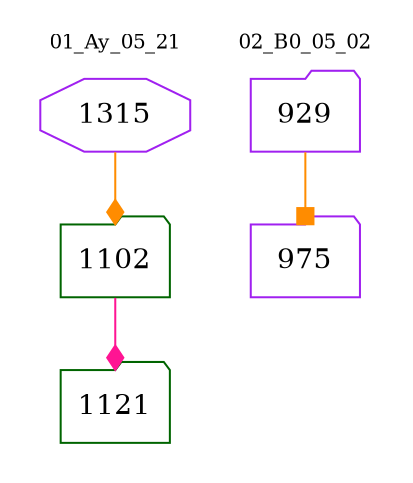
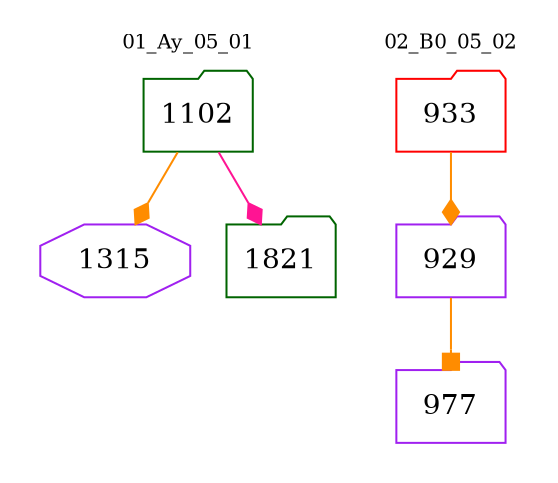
(115, 43) -> (188, 43)
none -> (451, 115)
(115, 176) -> (163, 178)
(305, 261) -> (451, 406)
(115, 406) -> (281, 261)
